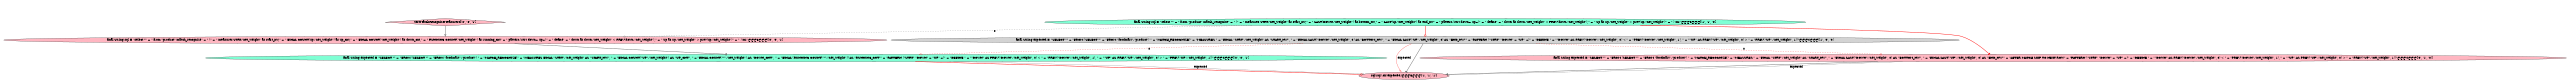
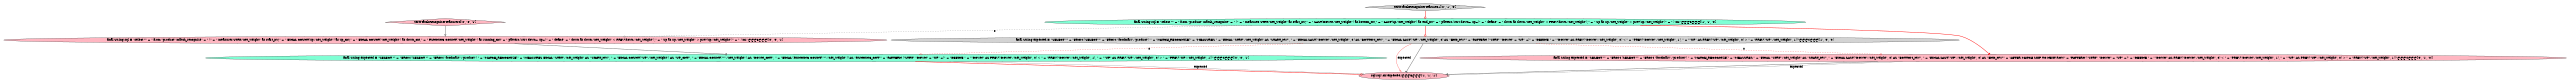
none -> (1425, 7)
